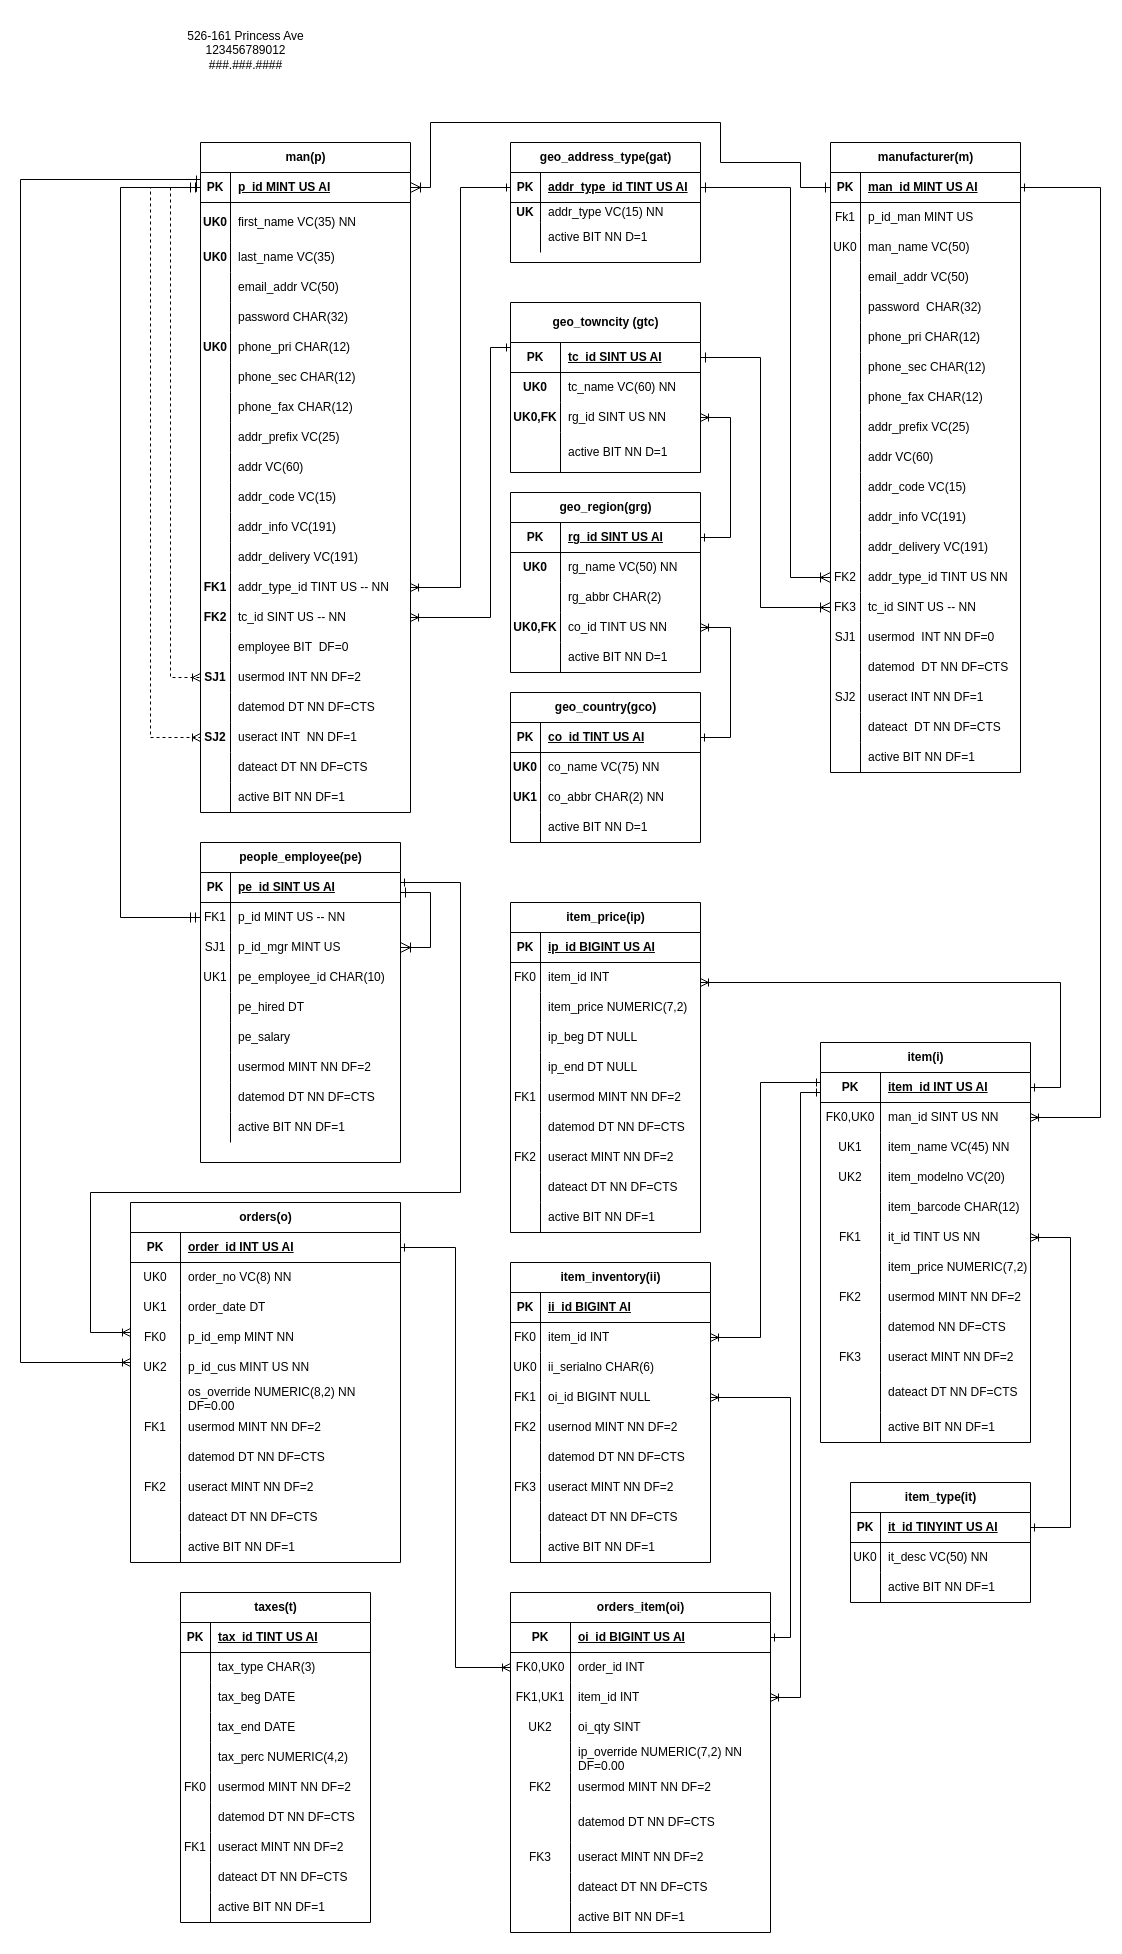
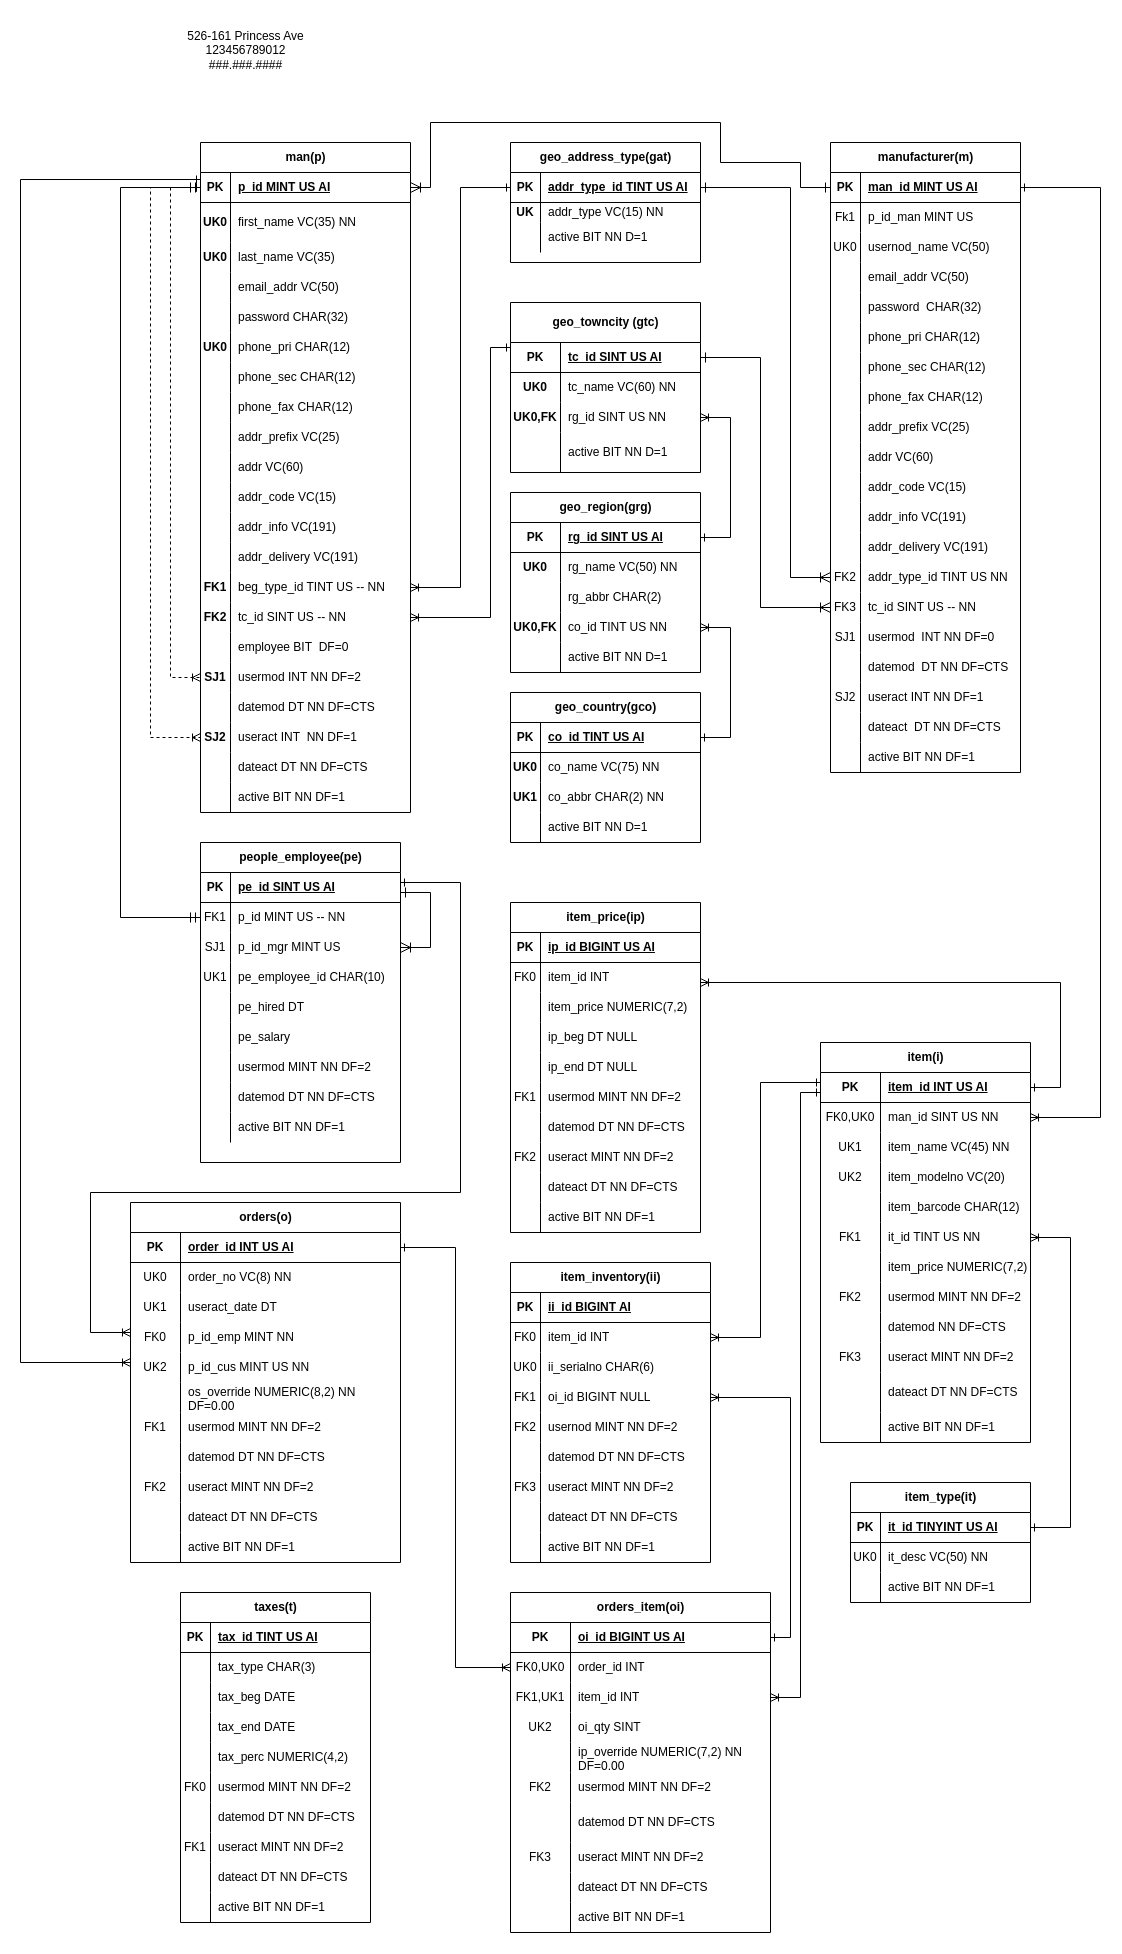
(917, 248) -> (931, 248)
(318, 588) -> (315, 588)
(231, 1308) -> (237, 1308)
